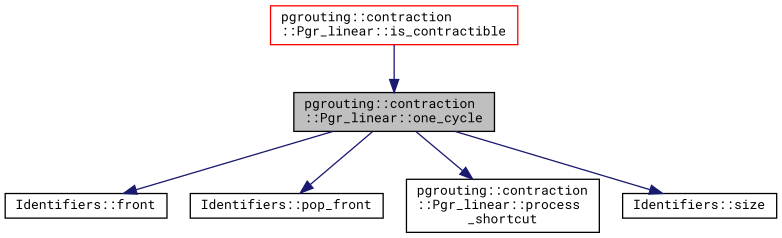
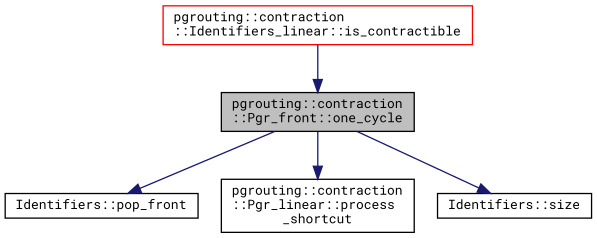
(394, 25) -> (318, 25)
(394, 112) -> (318, 112)
(86, 206) -> none
